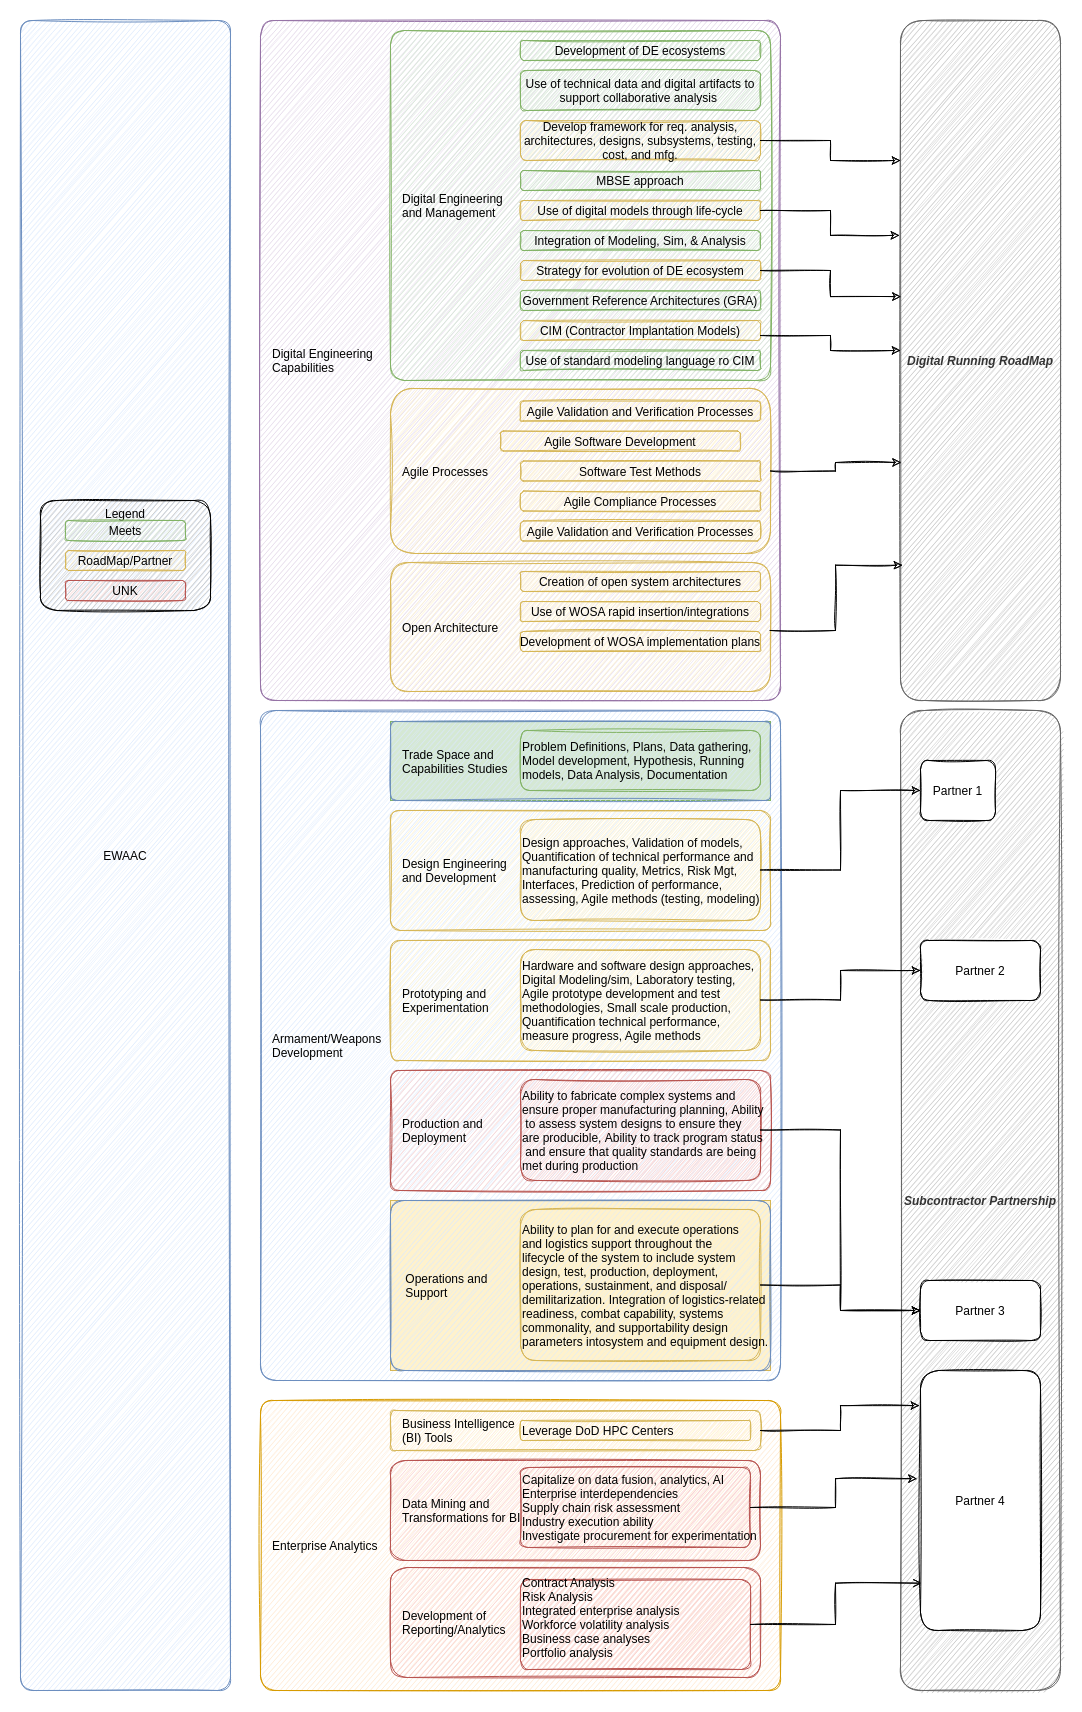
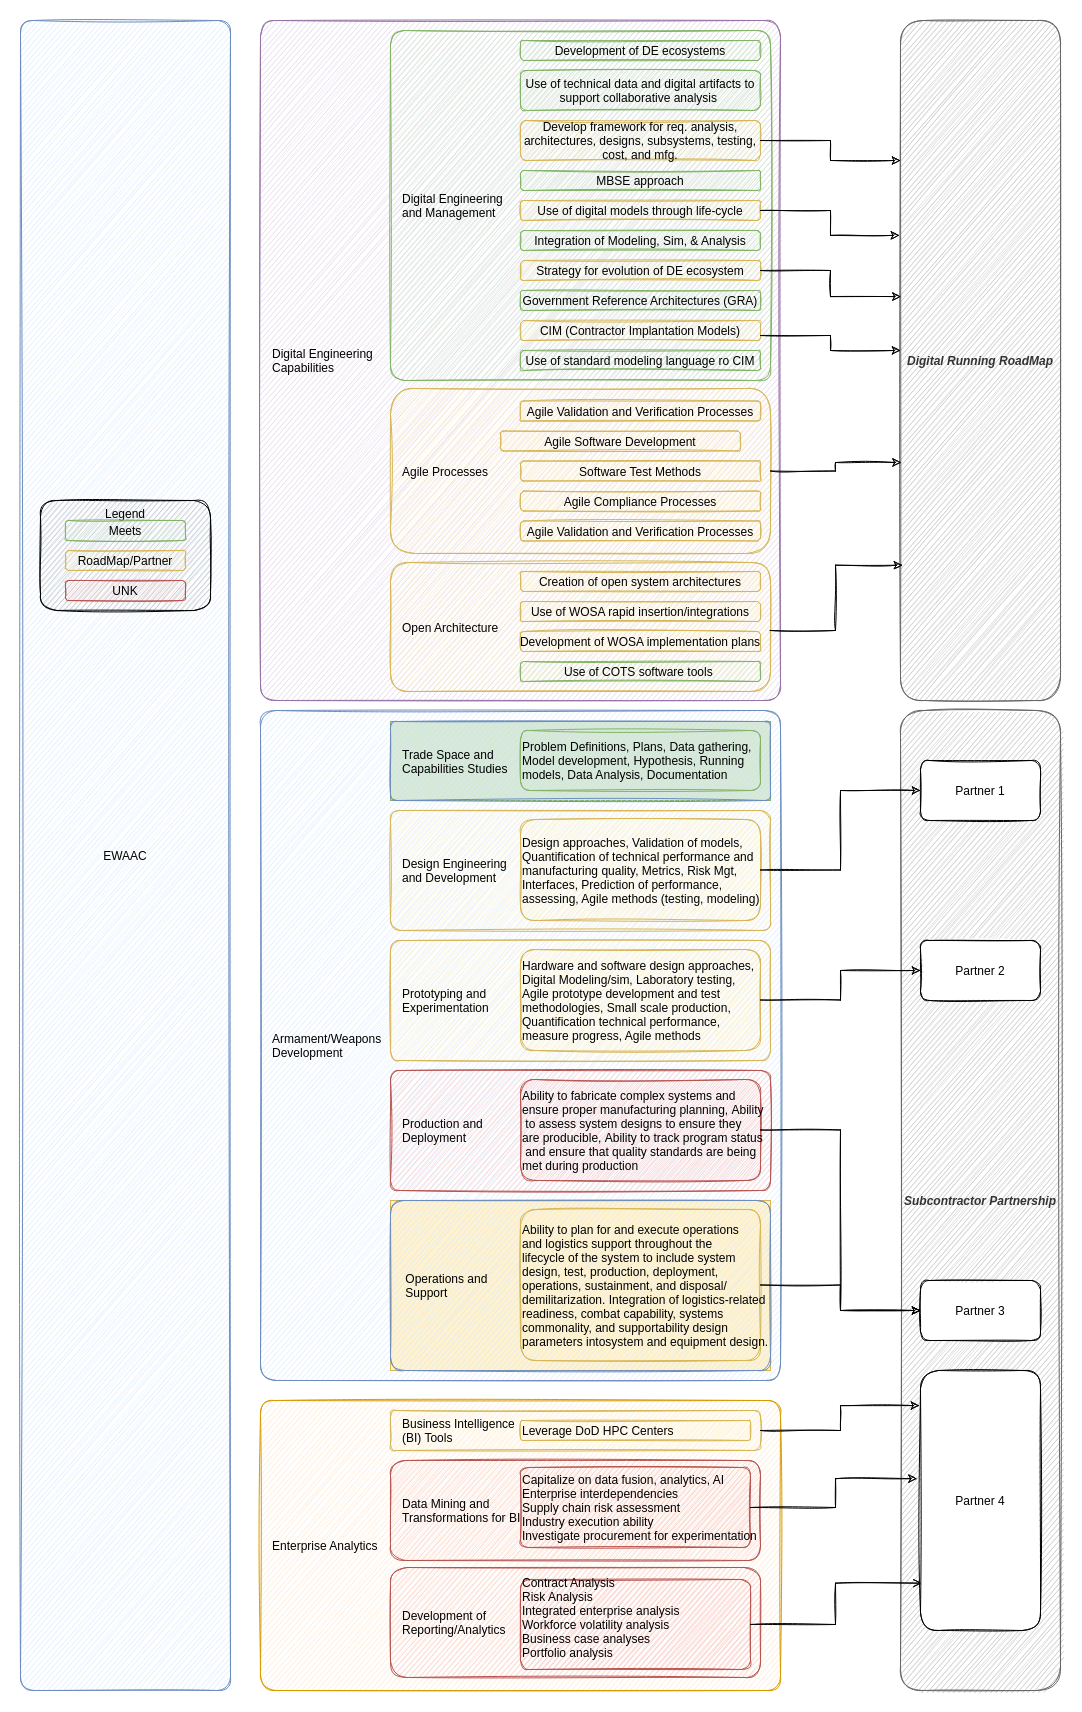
none -> (641, 672)
(958, 791) -> (981, 791)
